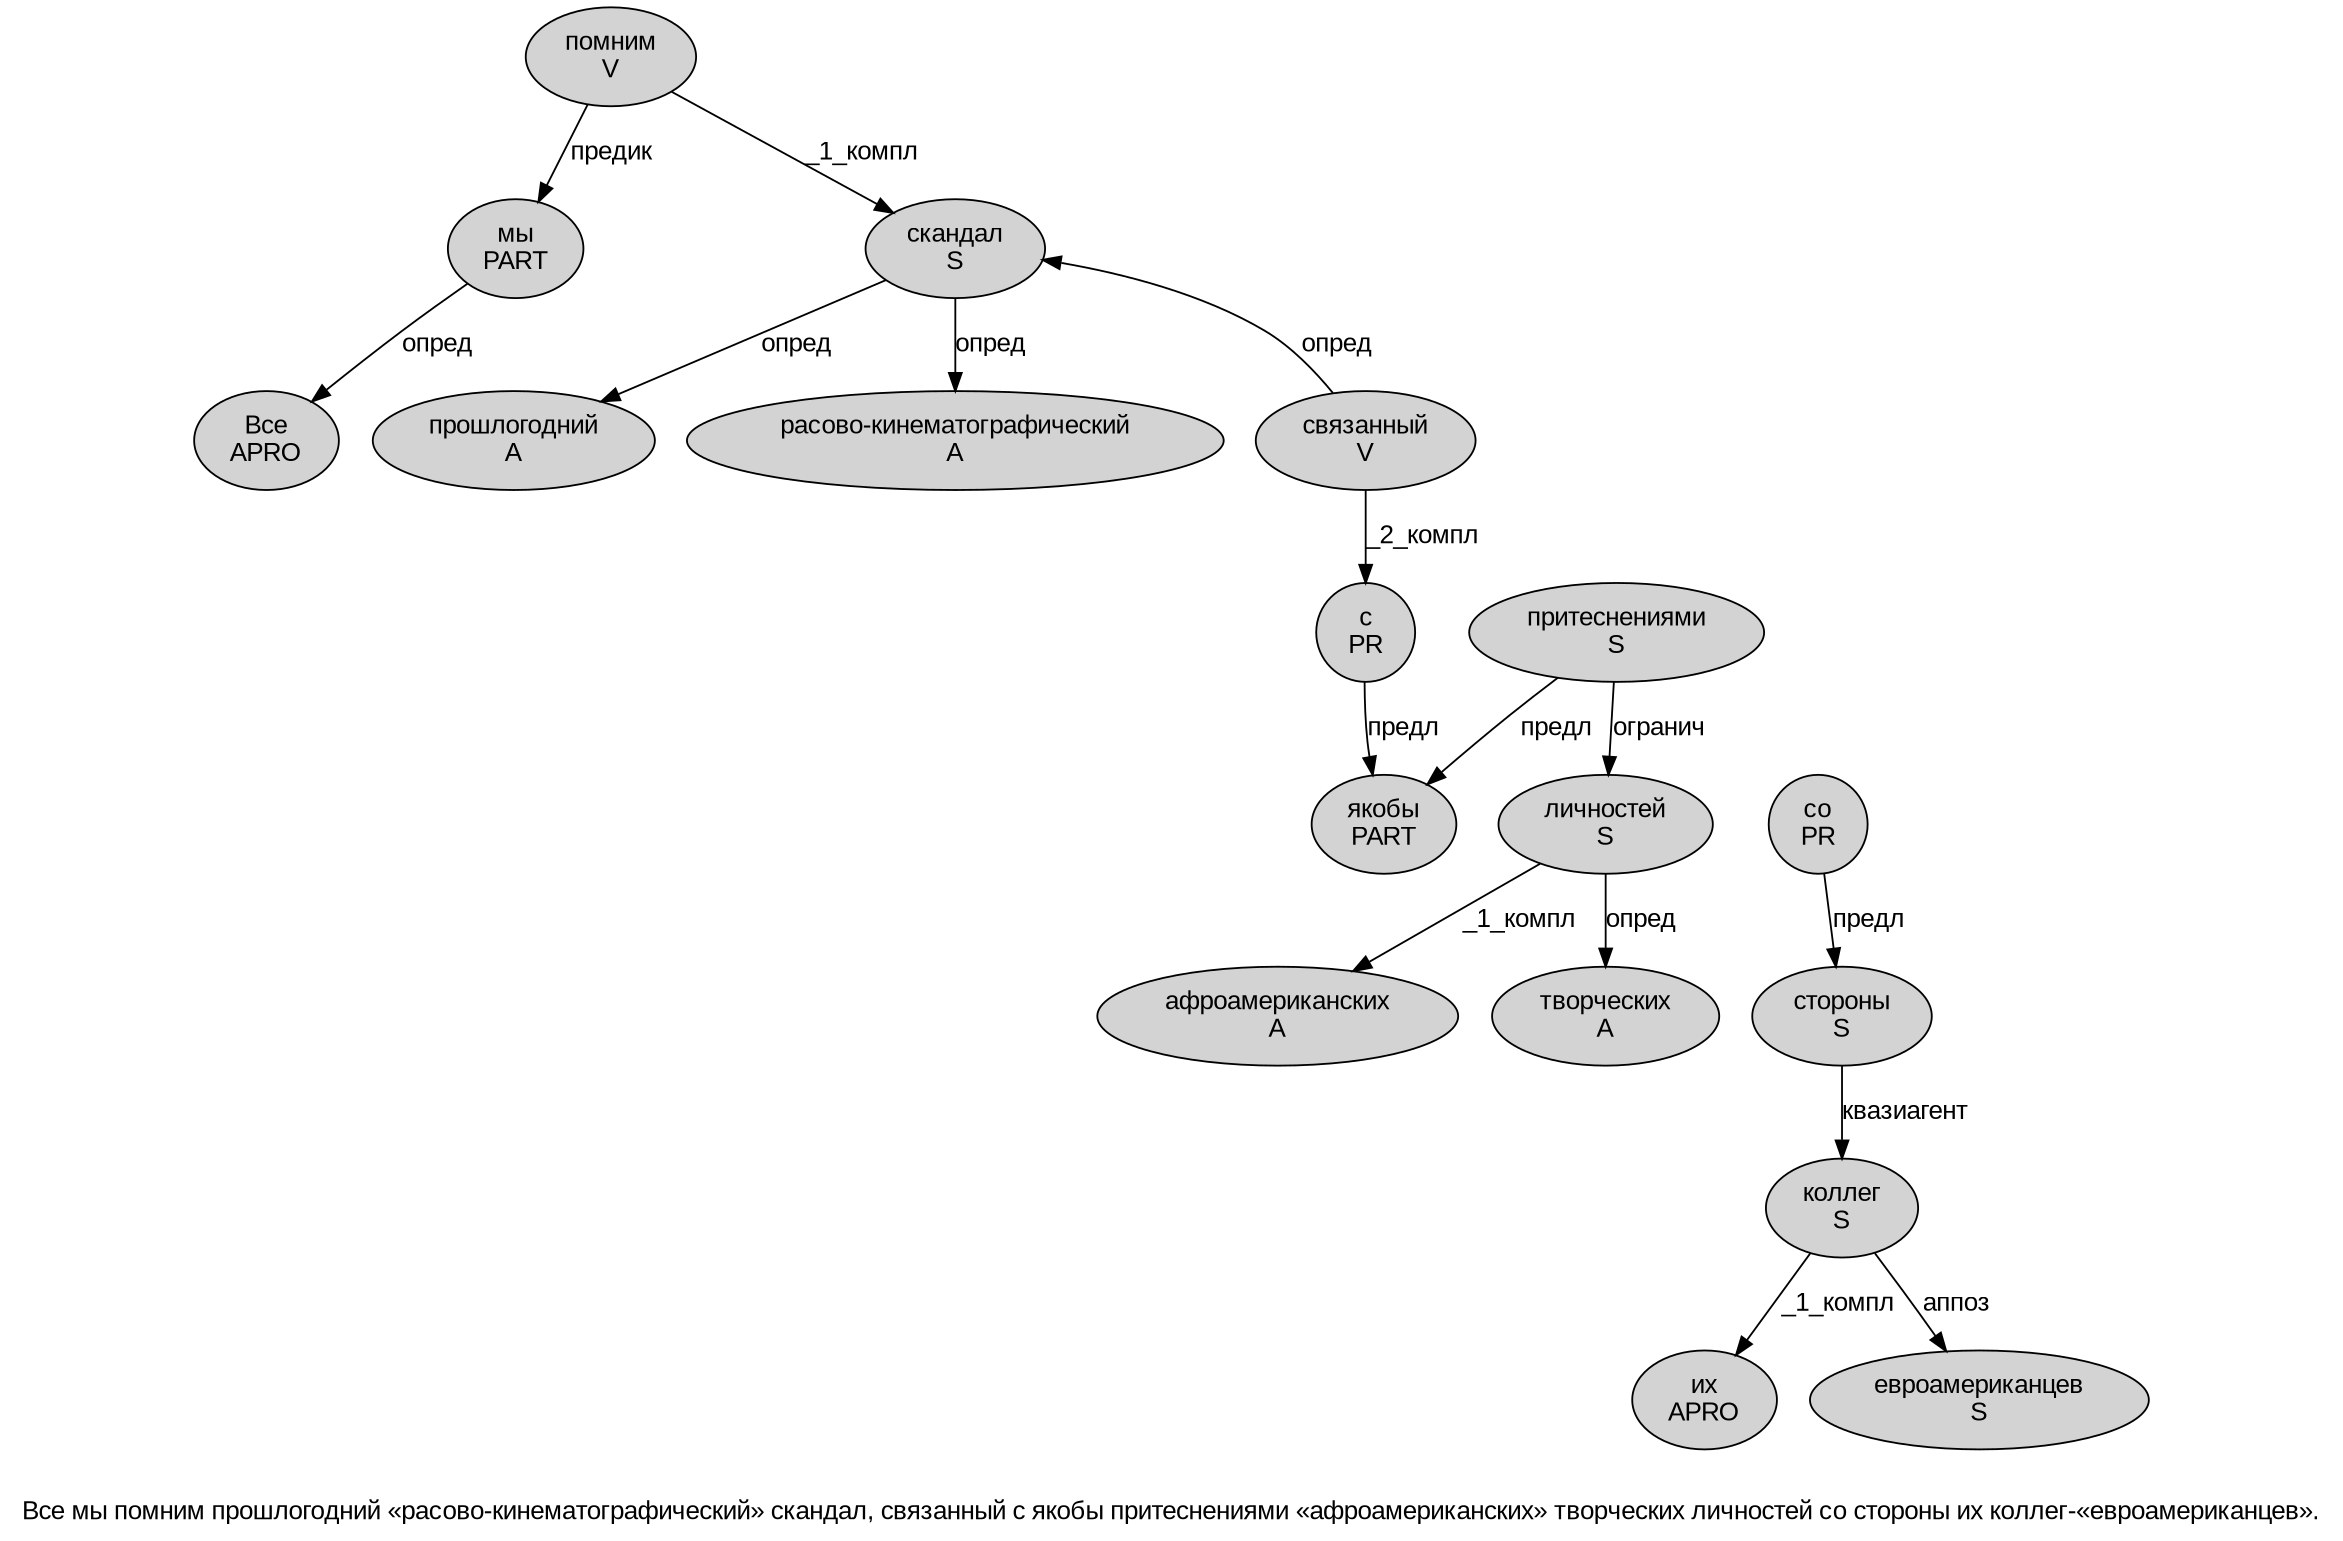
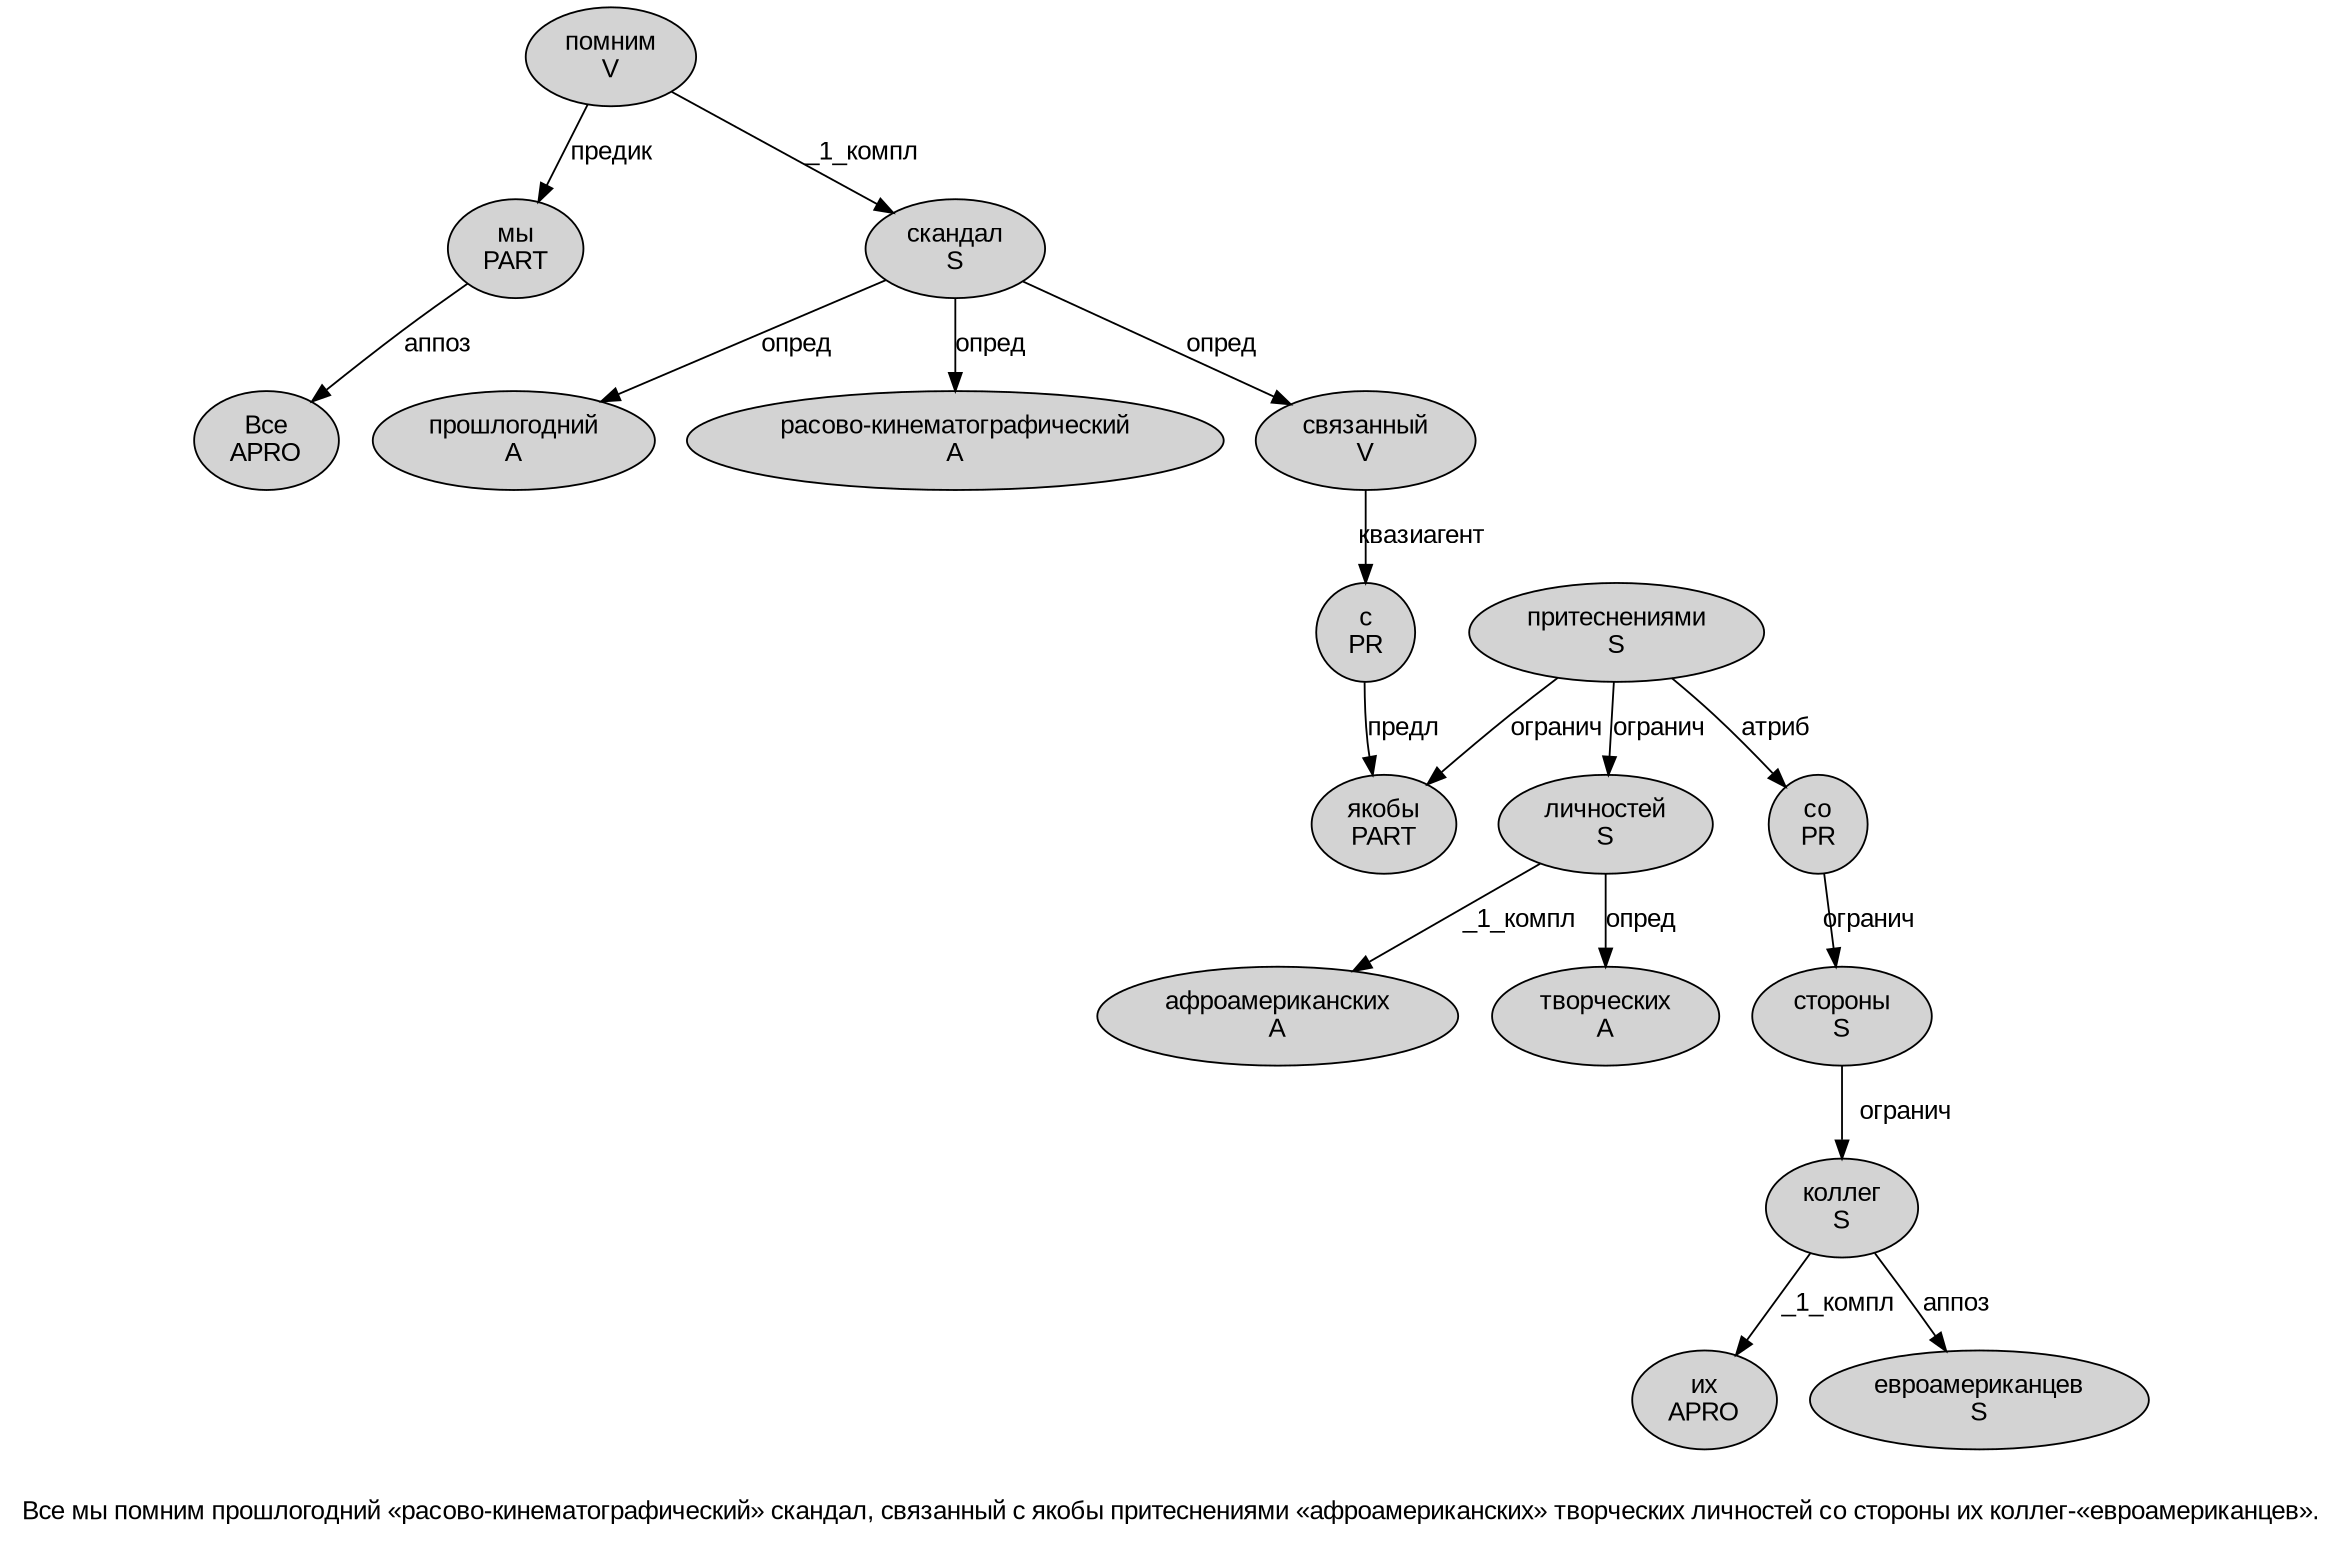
(1210, 304) -> (1149, 339)
(438, 345) -> (438, 345)
(1422, 536) -> (1422, 536)
none -> (1724, 724)
(1557, 728) -> (1557, 728)
(1869, 920) -> (1869, 920)
(1906, 1112) -> (1906, 1112)
